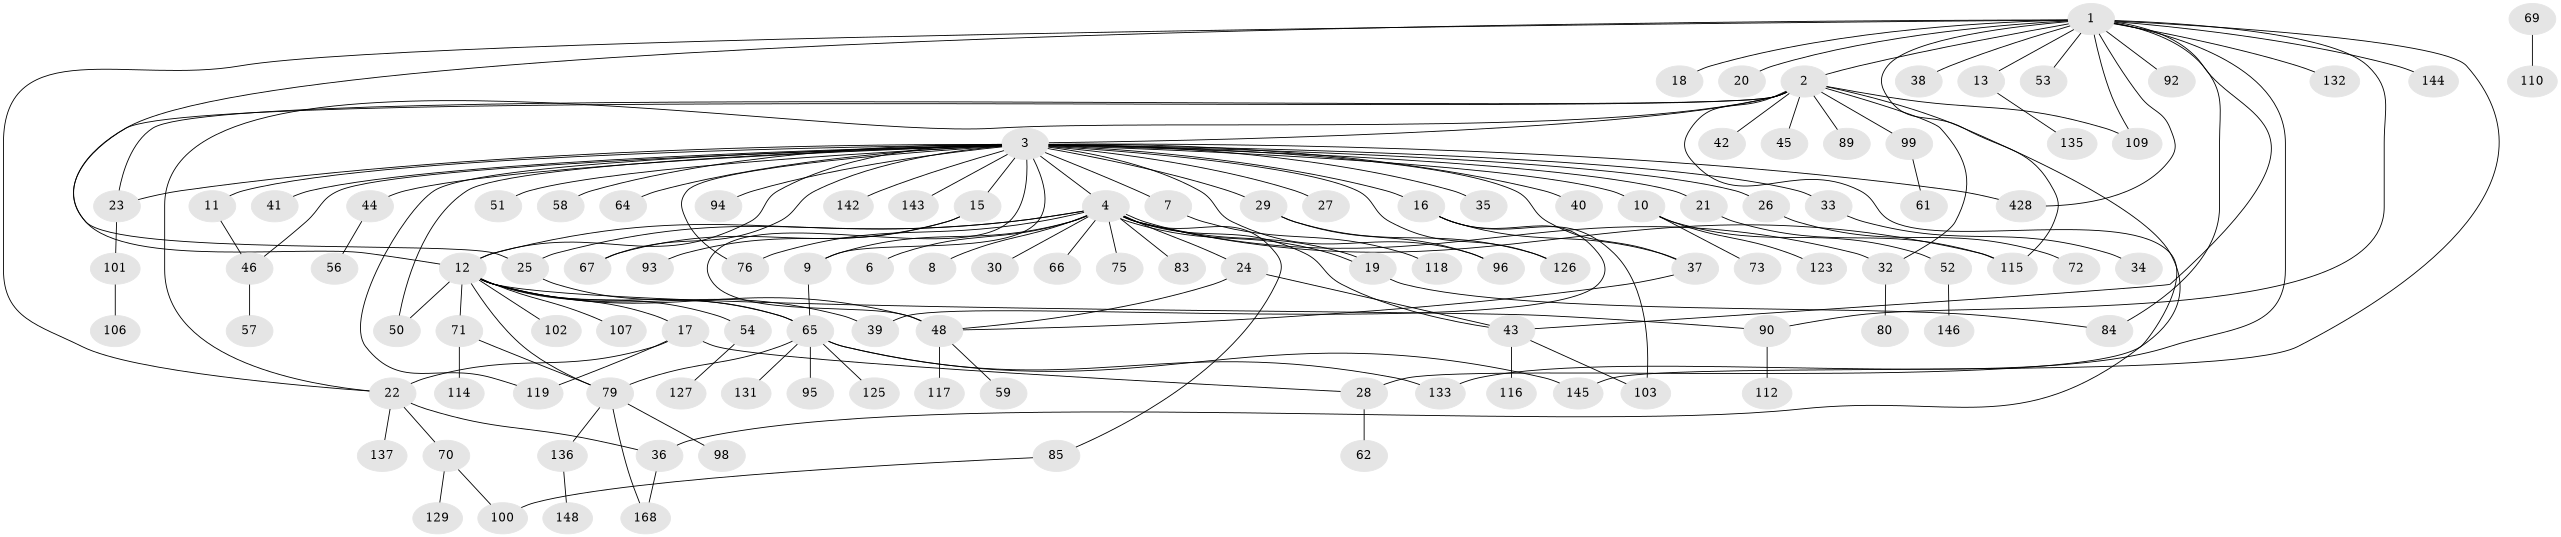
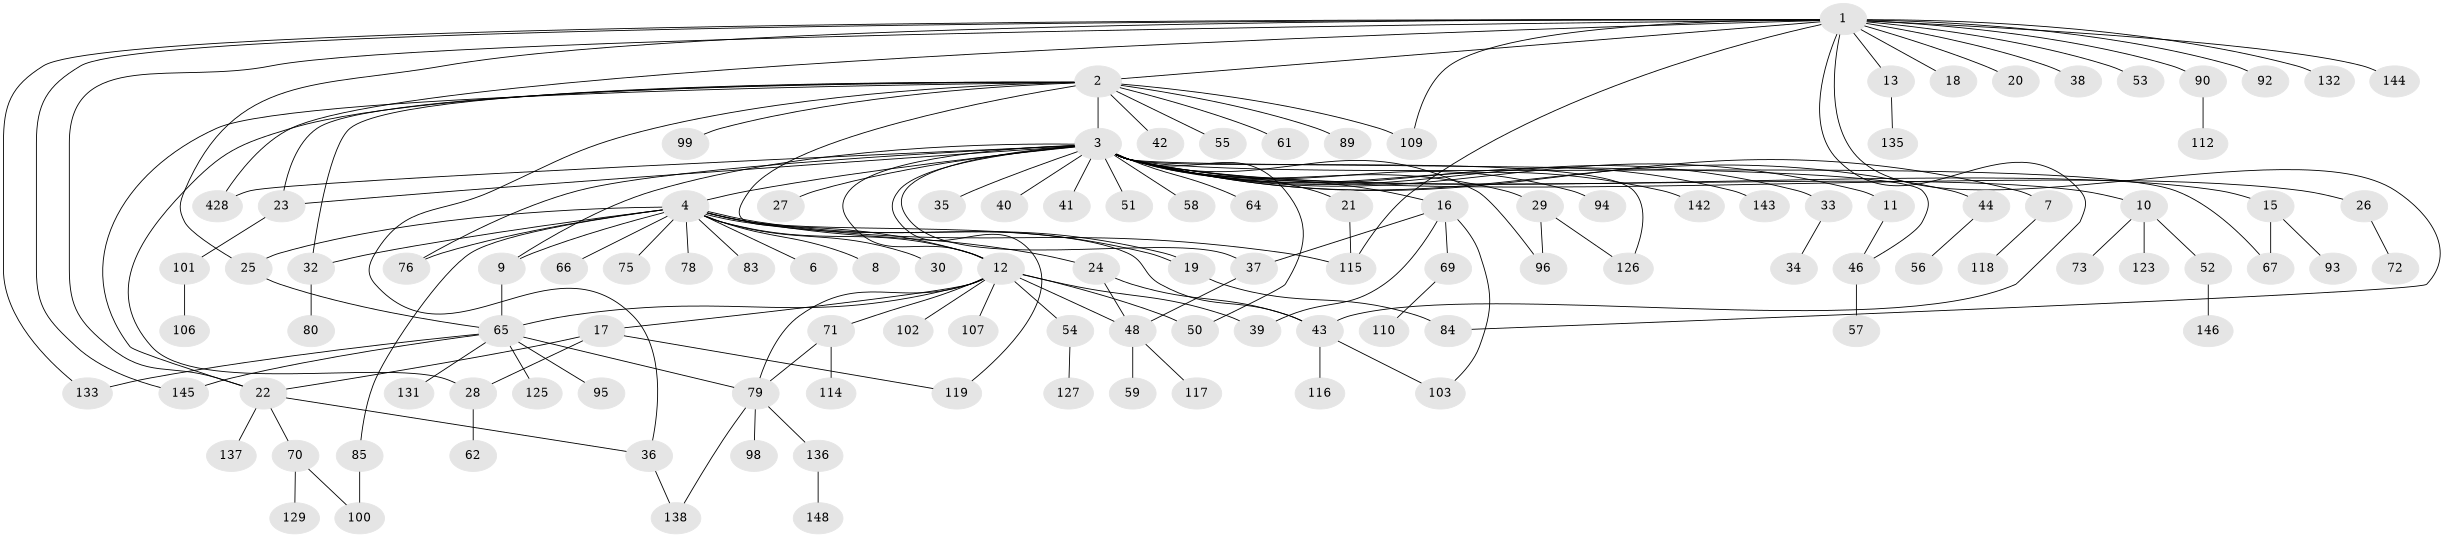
(1784, 144) -> (1223, 144)
(1917, 175) -> (1194, 108)
none -> (1446, 238)
(707, 268) -> none
none -> (689, 269)
(922, 306) -> none
(646, 518) -> (676, 518)
